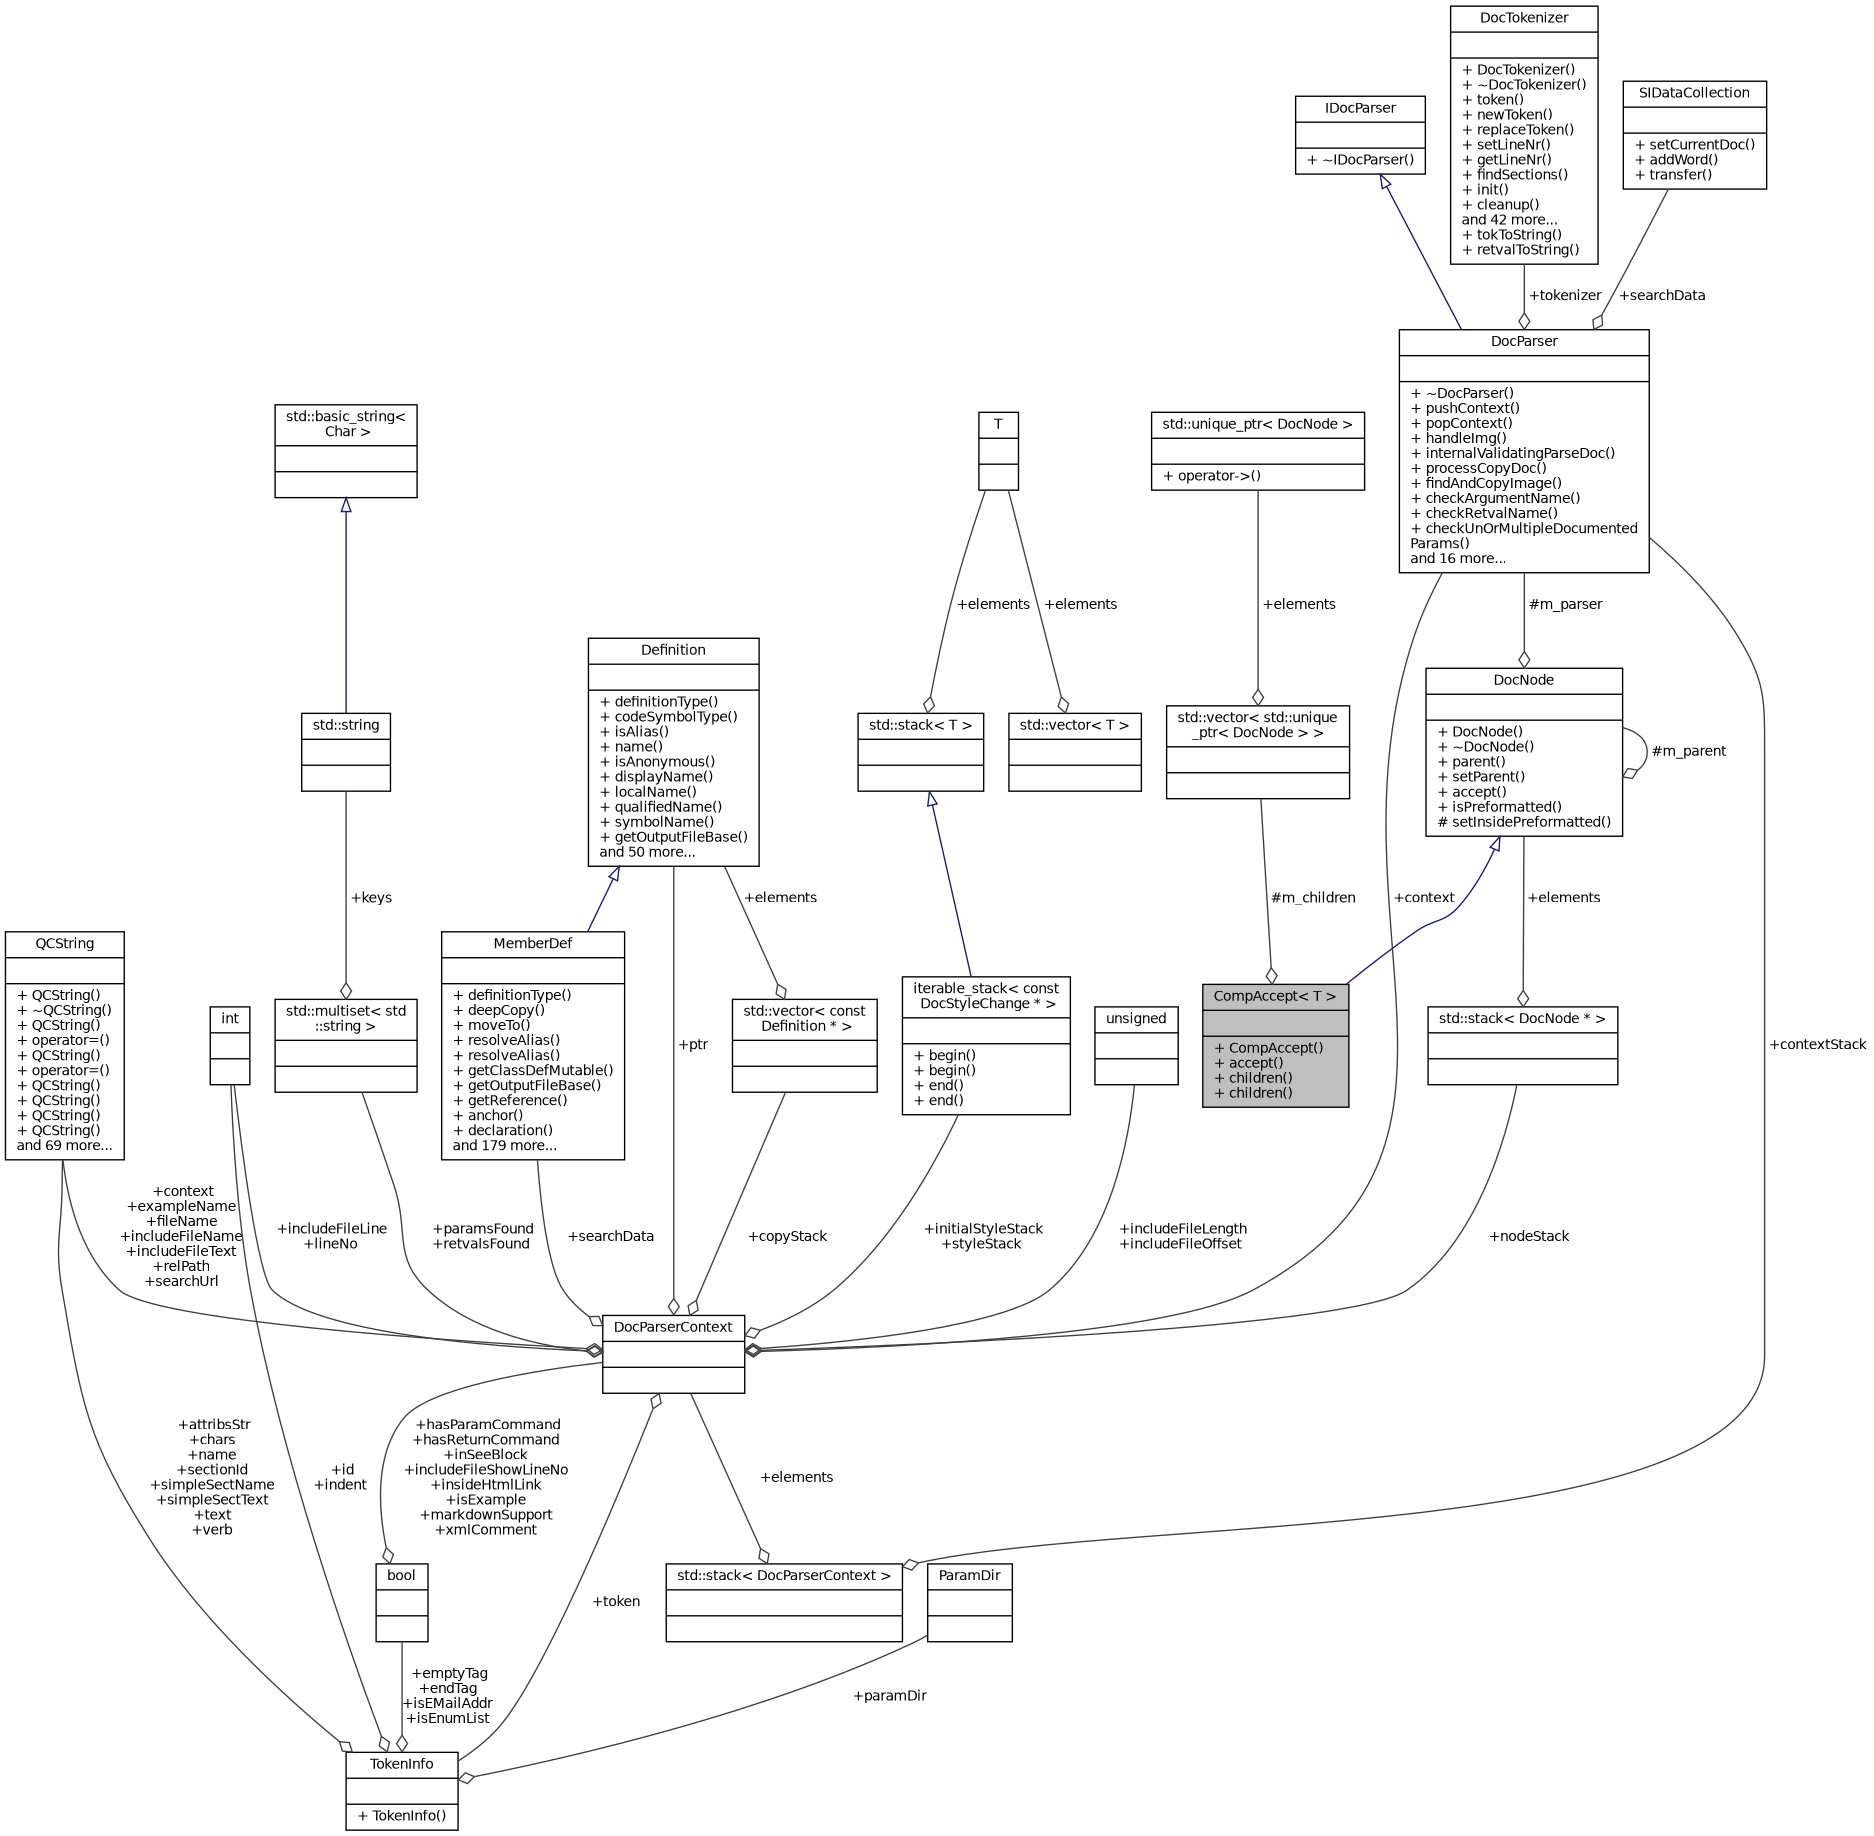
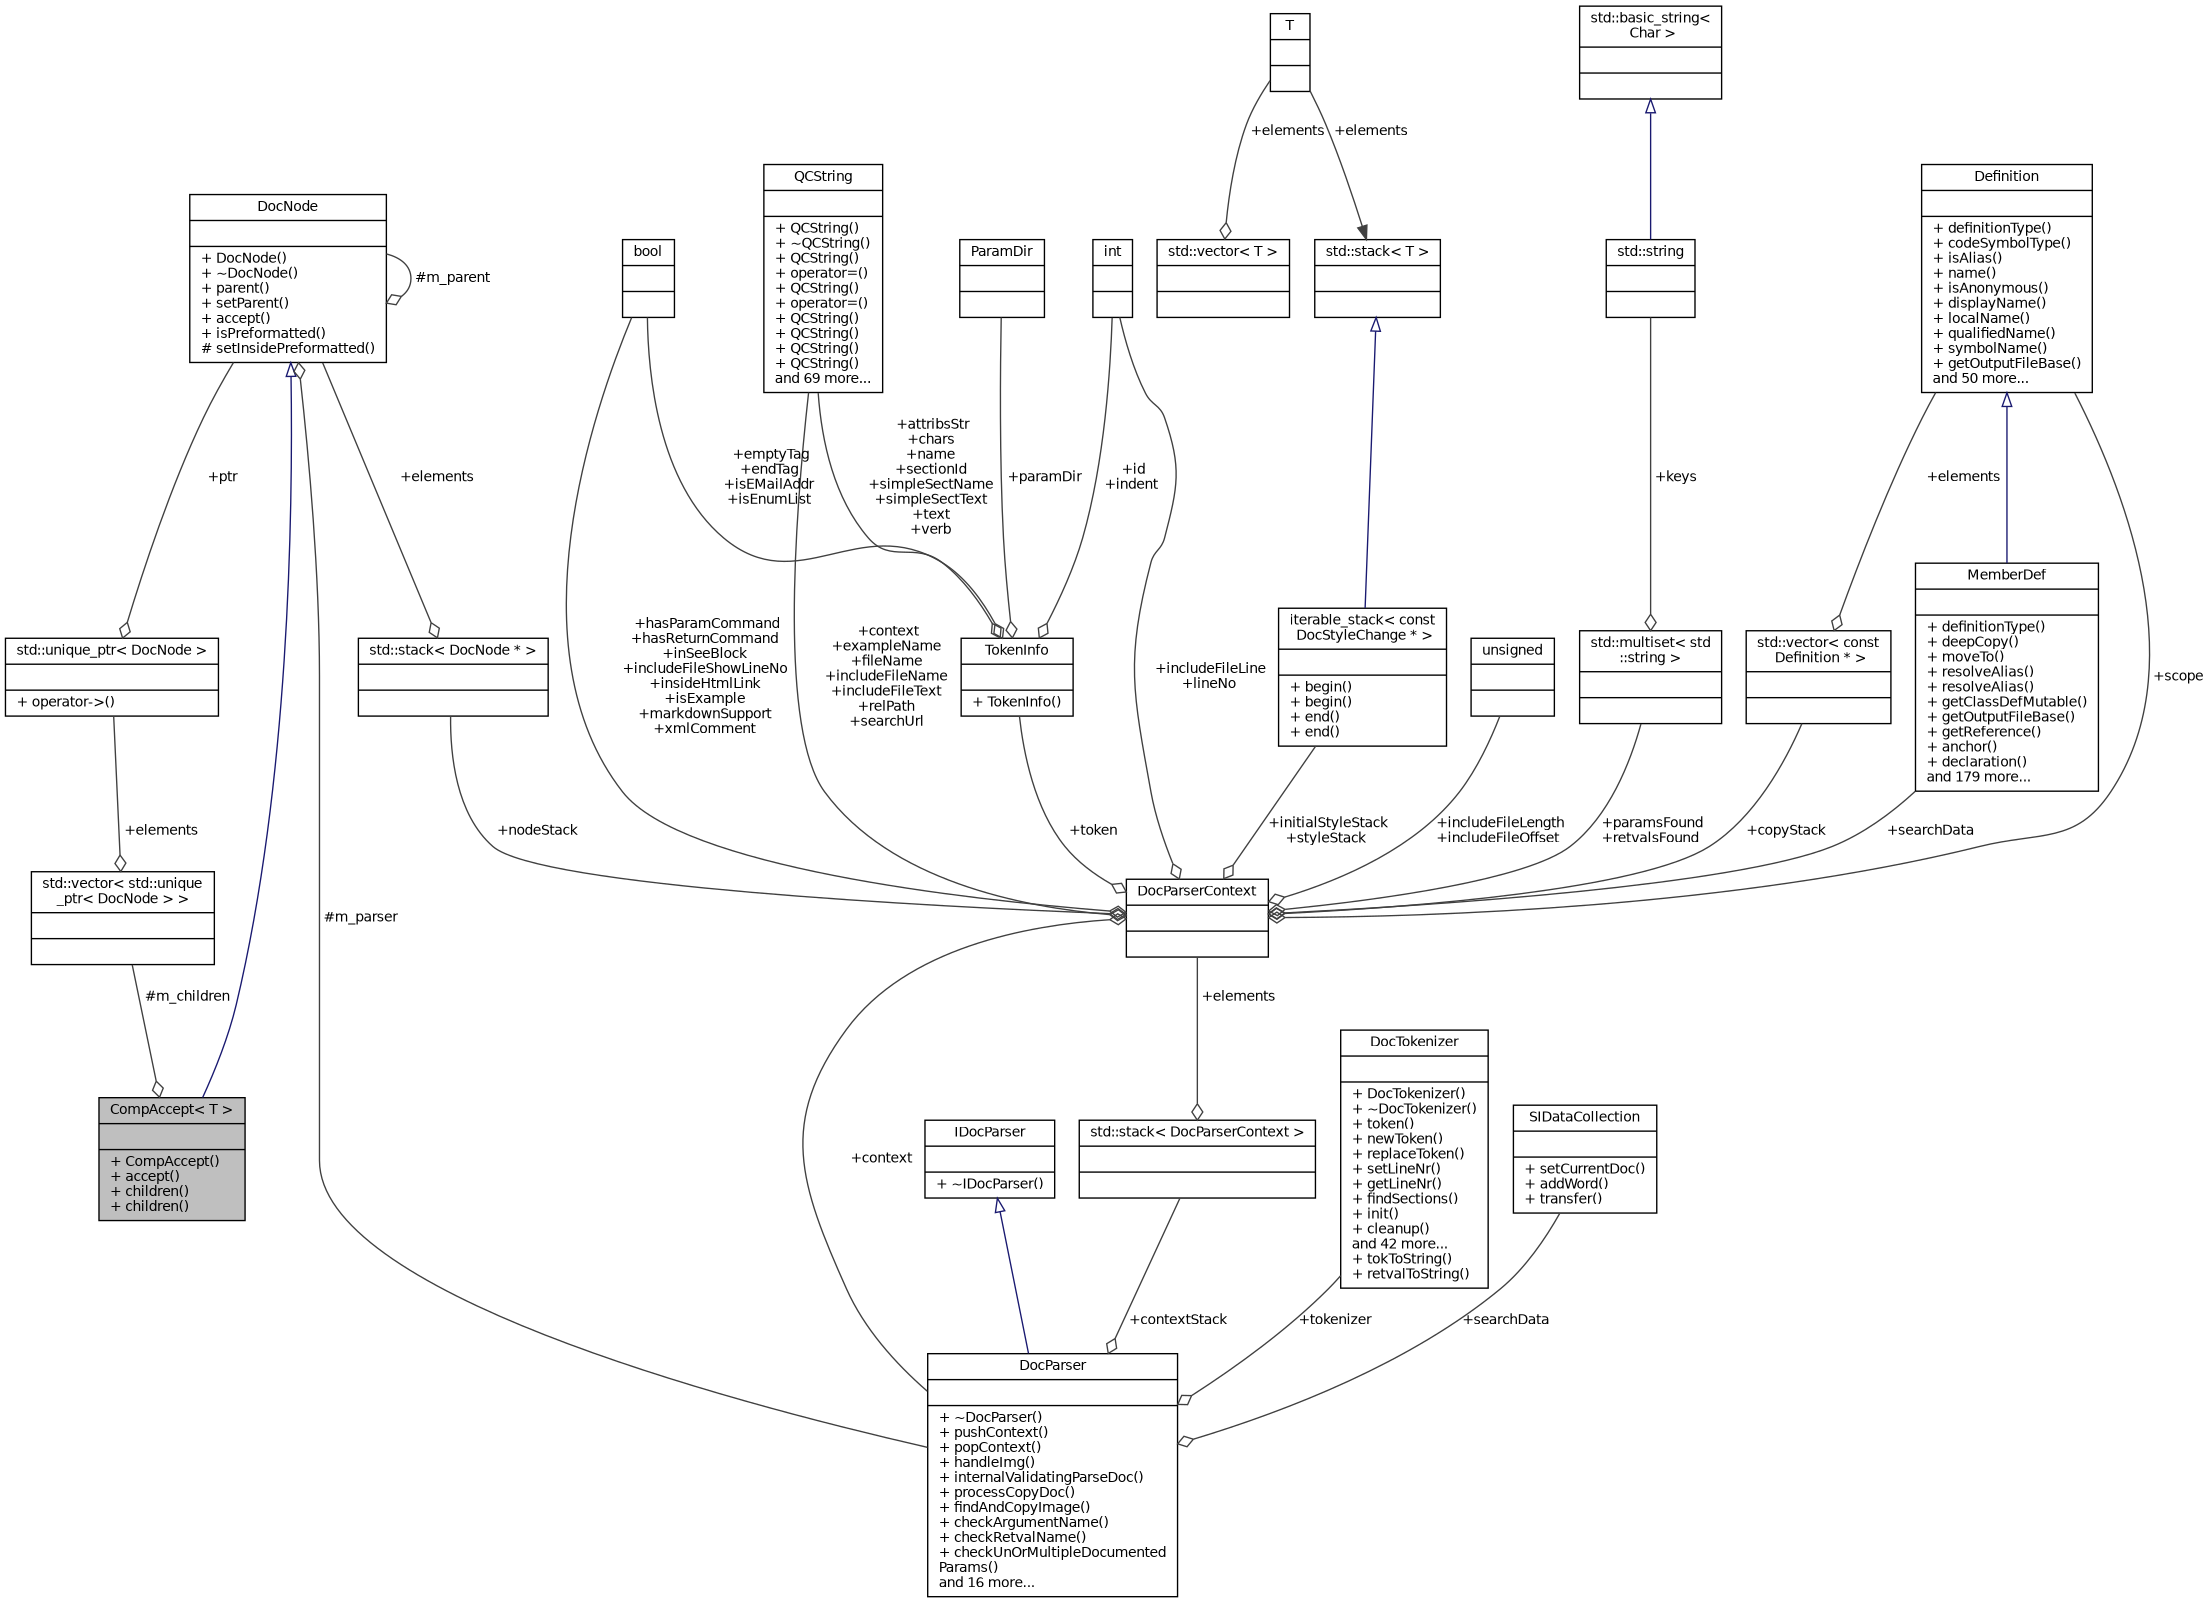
none -> (173, 489)
(954, 592) -> (1339, 158)
(691, 1046) -> (2176, 677)
(1755, 1378) -> (1148, 1268)
(435, 1398) -> (628, 796)
